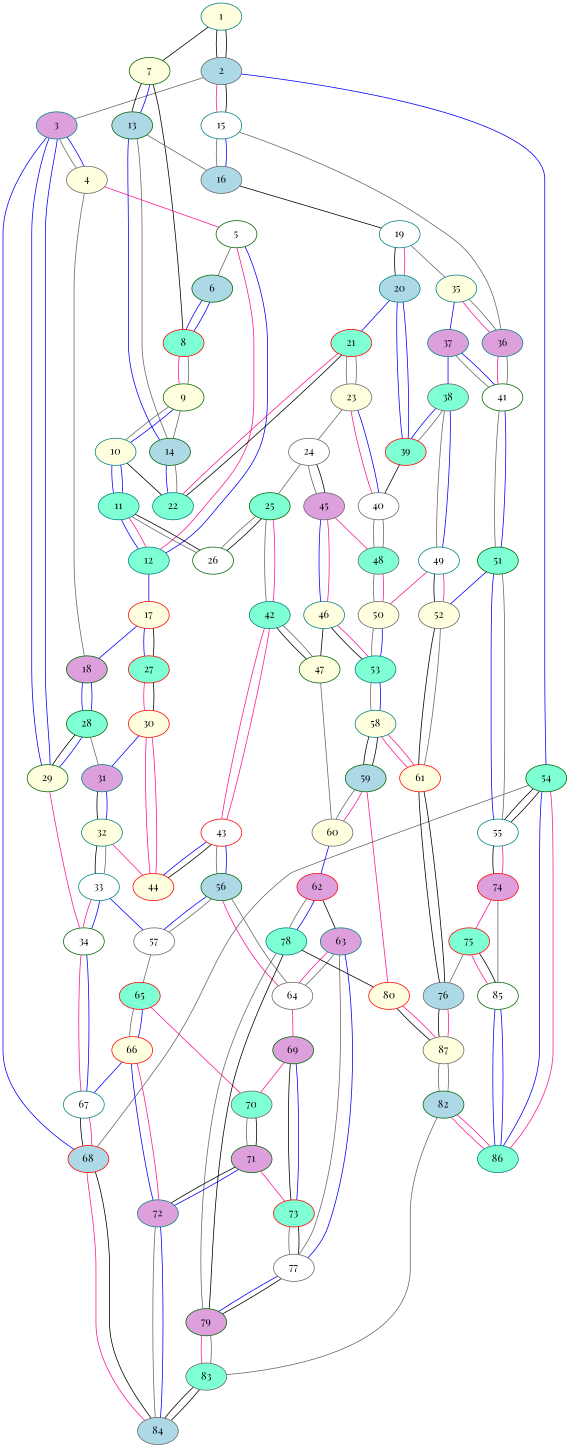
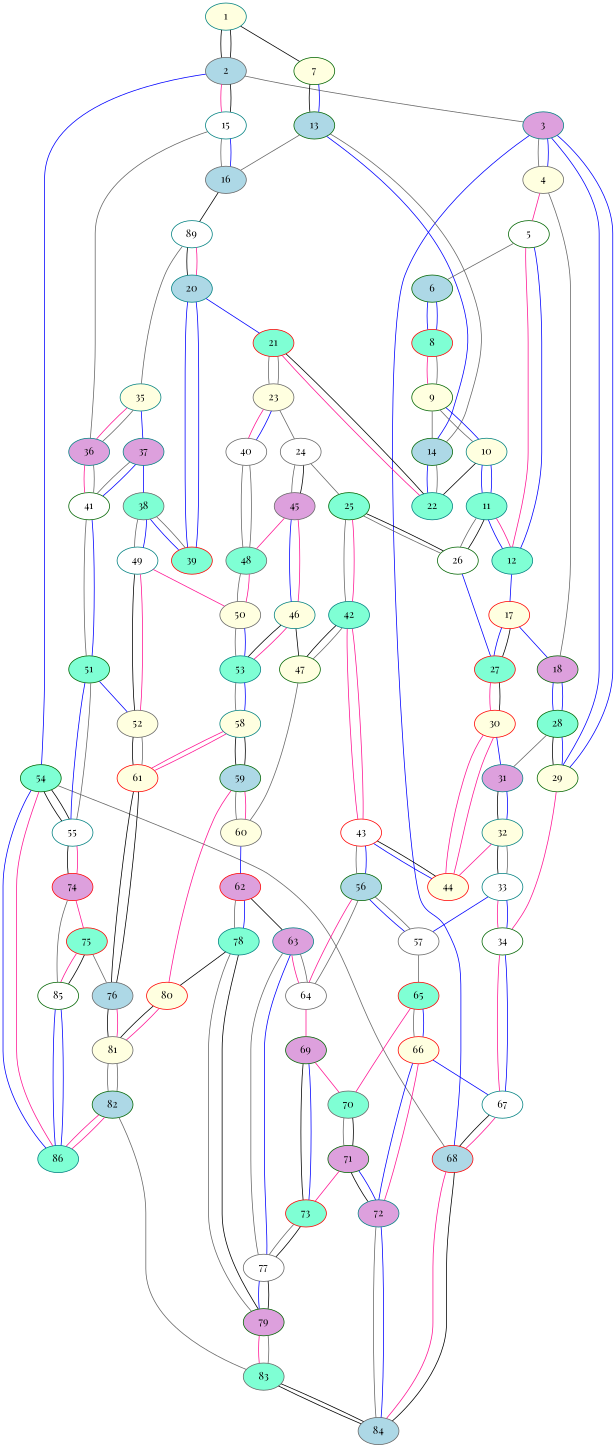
(172, 200) -> none
(400, 234) -> (192, 234)
(392, 479) -> none
none -> (476, 615)
(444, 1050) -> (113, 1050)
